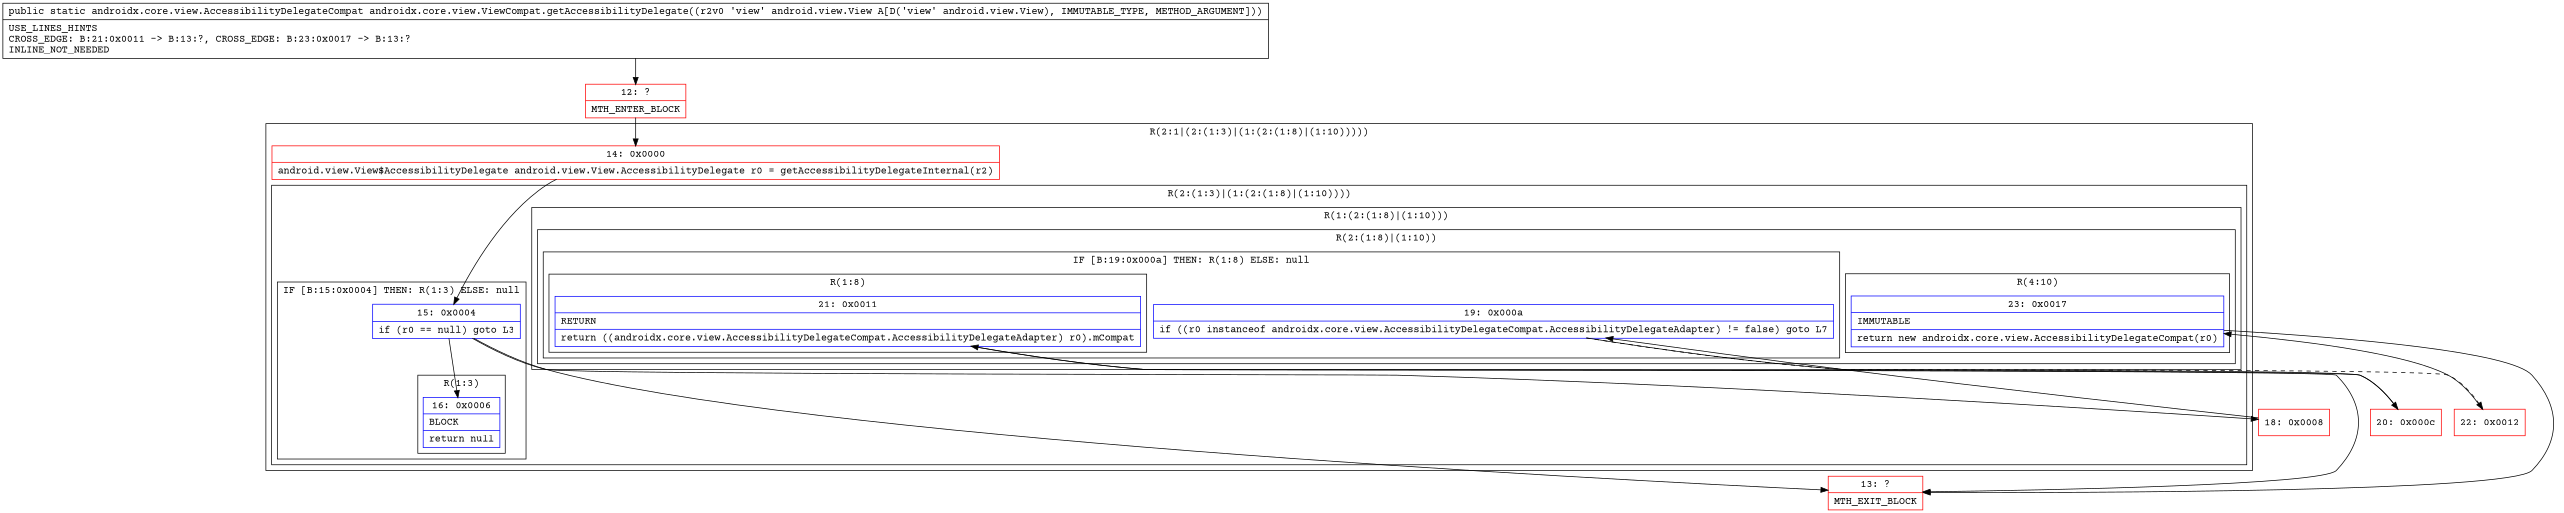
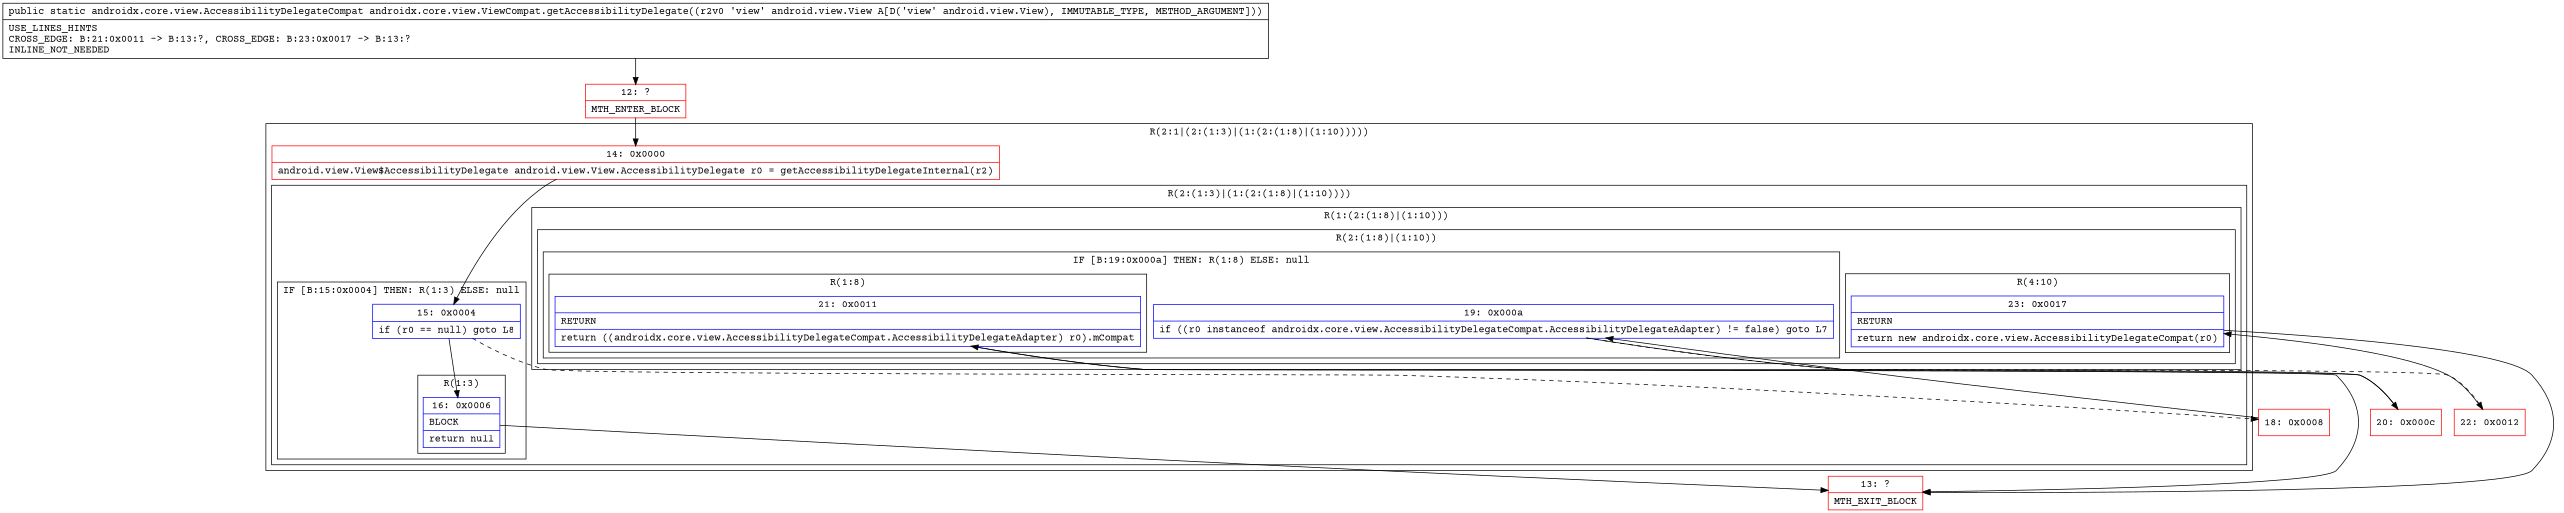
(1884, 321) -> (1875, 321)
(446, 330) -> (446, 330)
(1359, 375) -> (1359, 375)
(1142, 447) -> (1160, 460)
